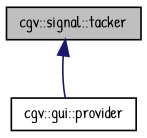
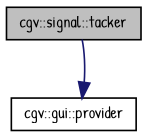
(63, 77) -> (85, 61)
